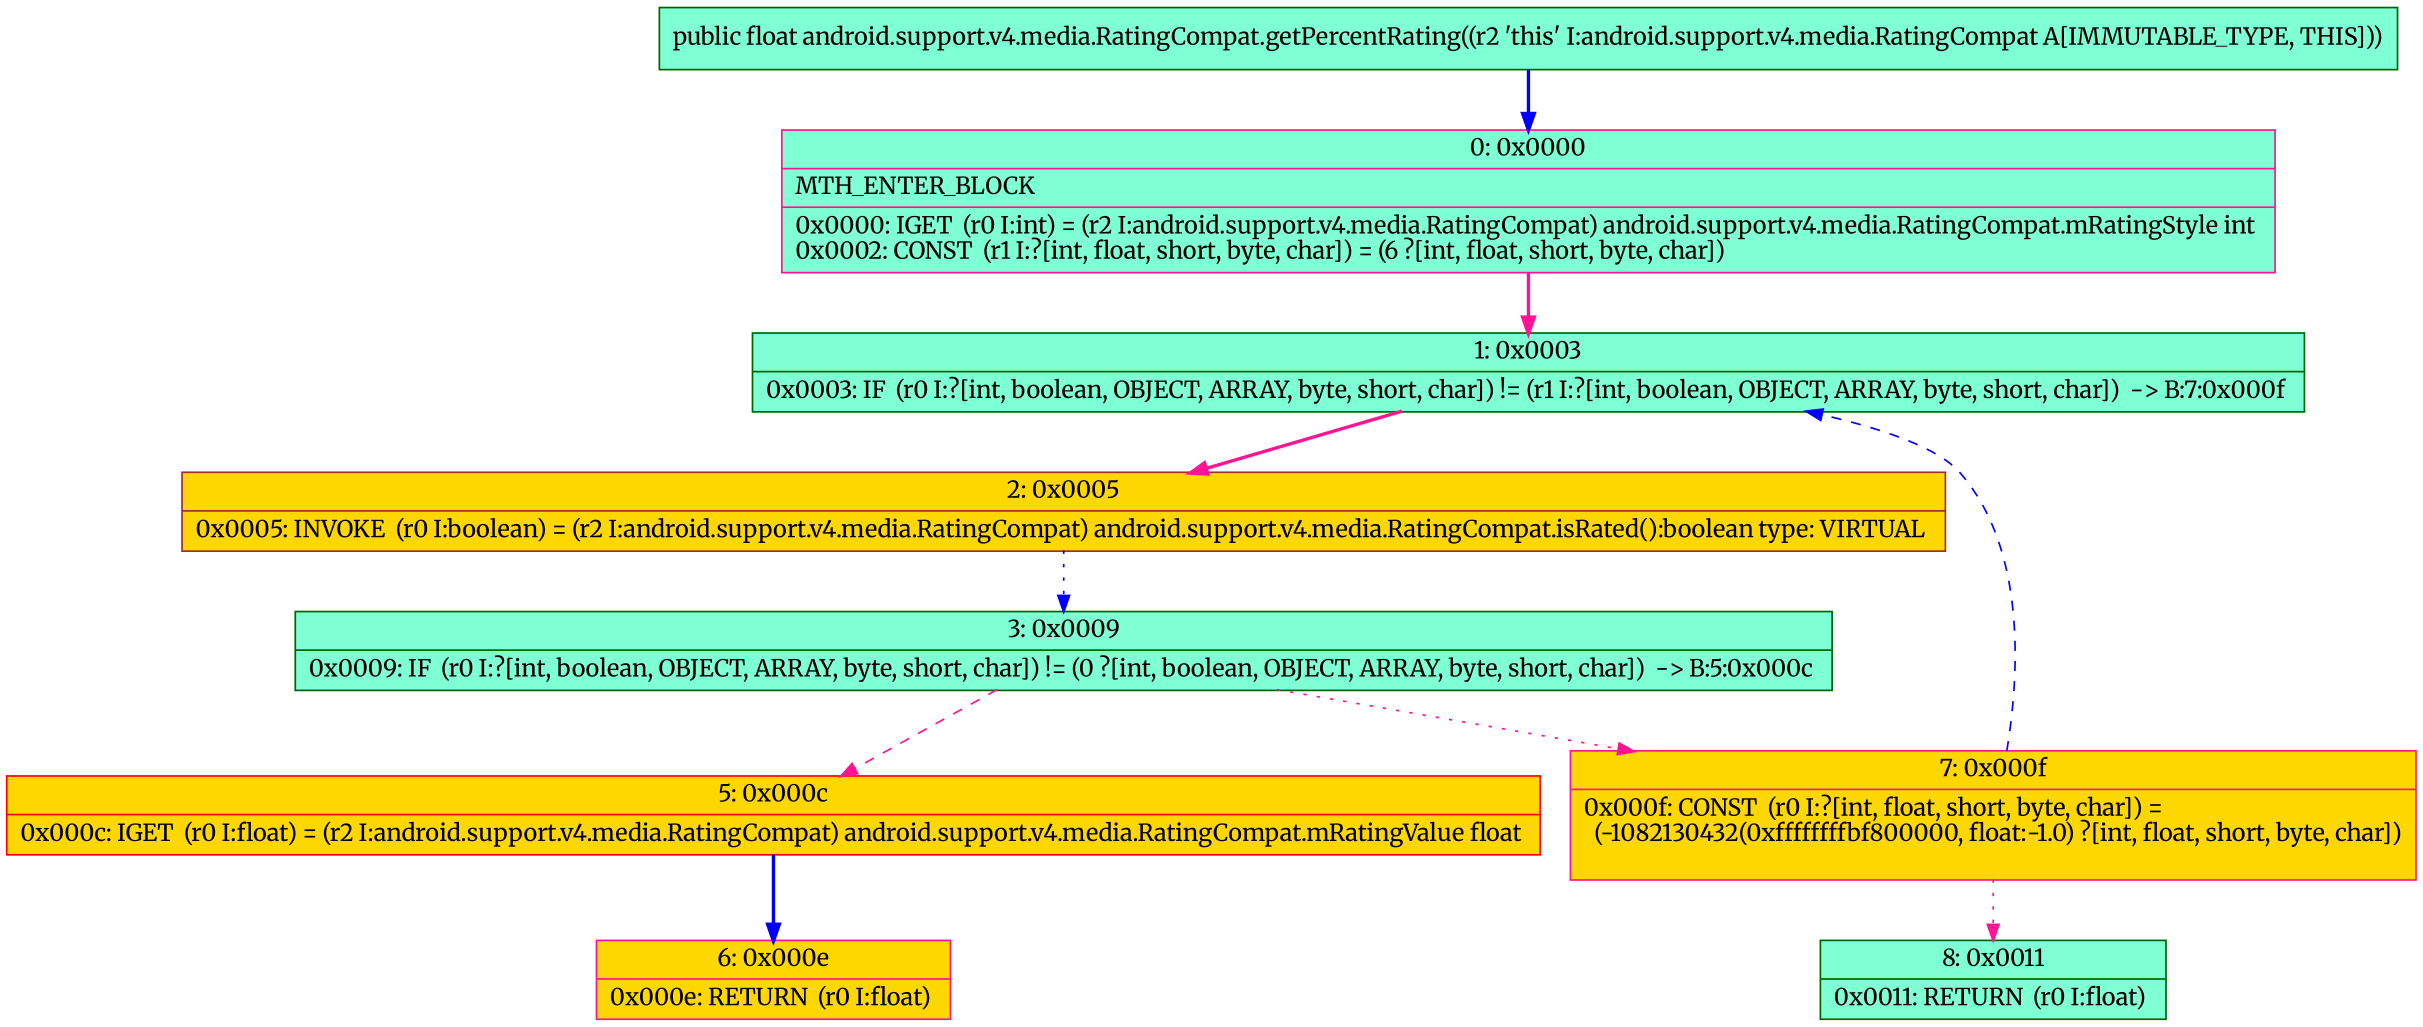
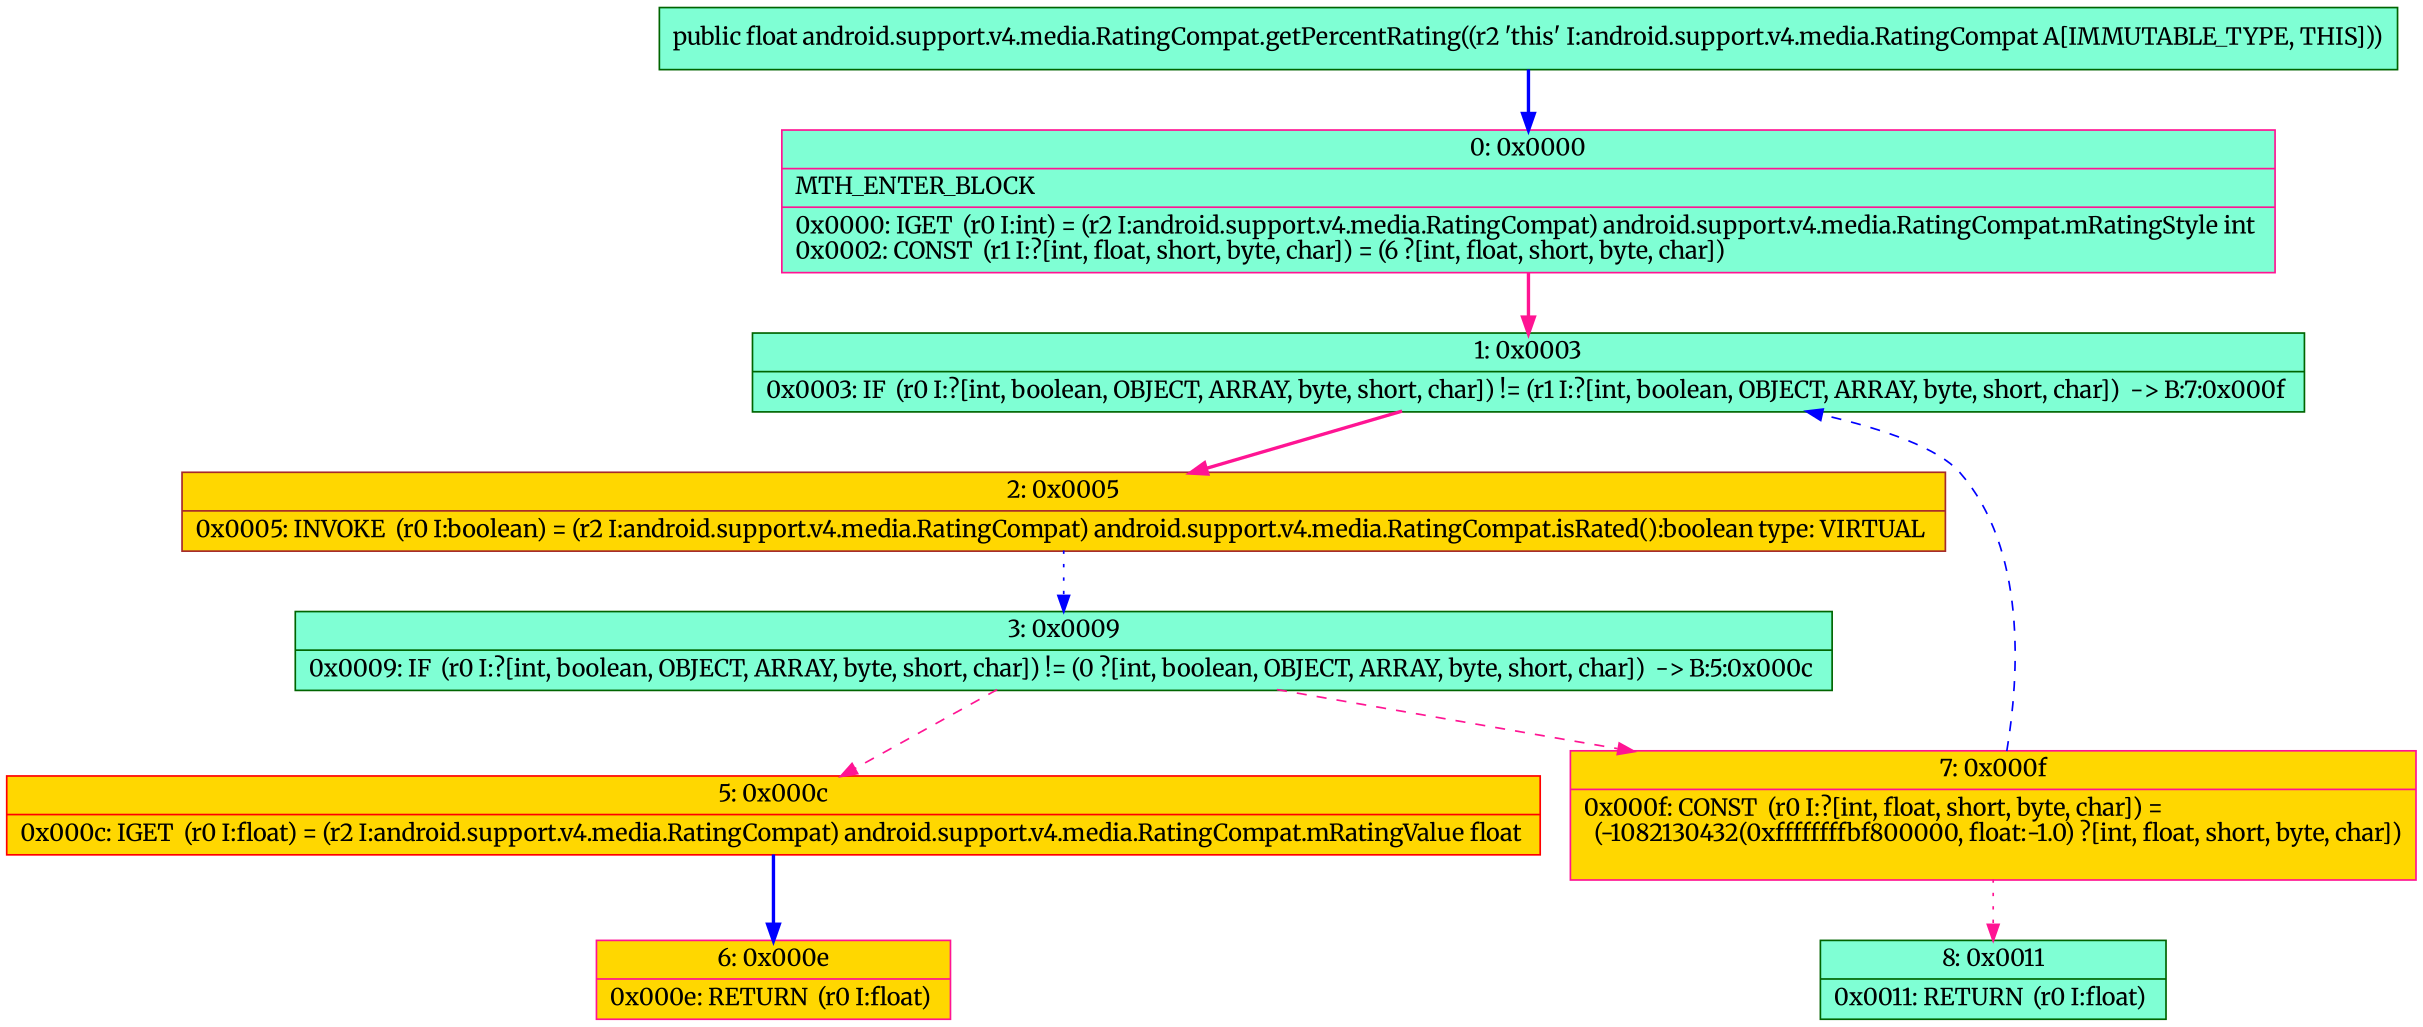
(1447, 719) -> (1447, 719)
